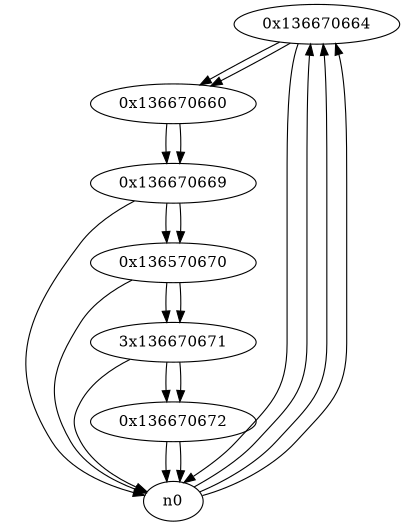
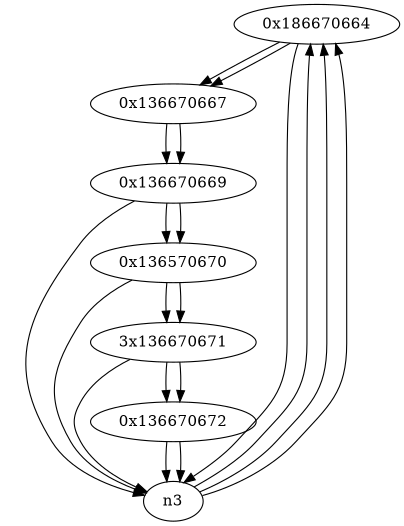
(317, 24) -> (317, 24)
(173, 104) -> (173, 104)
(173, 501) -> (173, 501)
